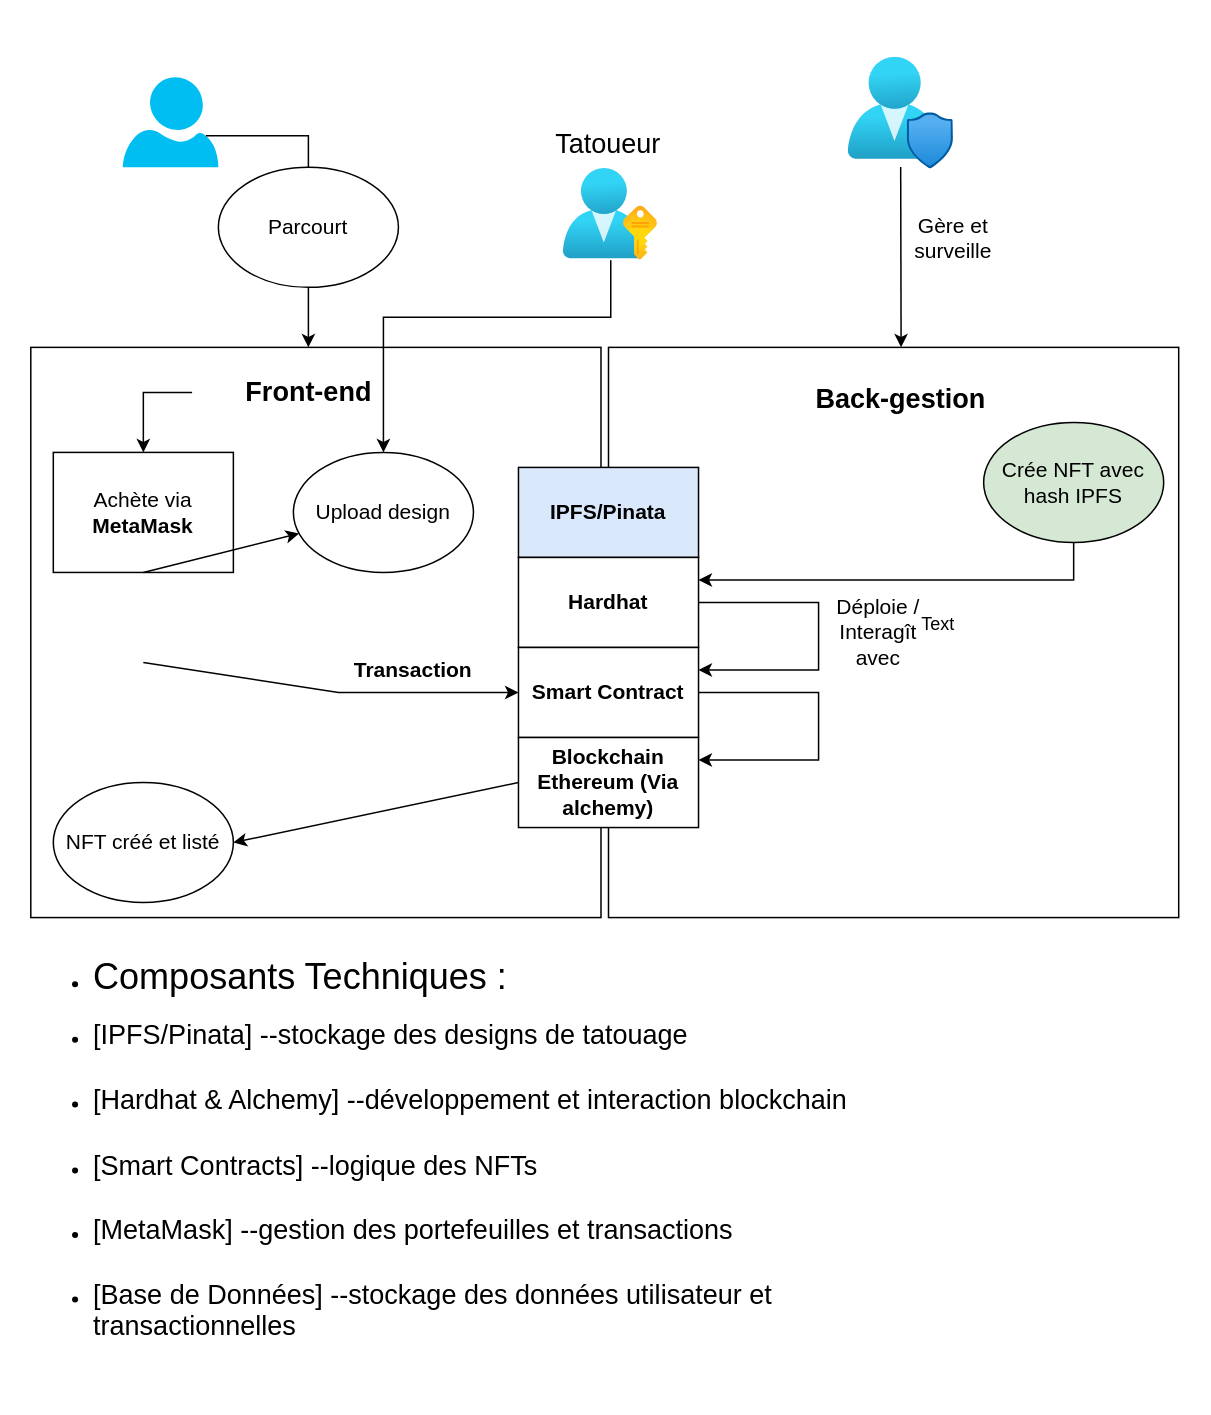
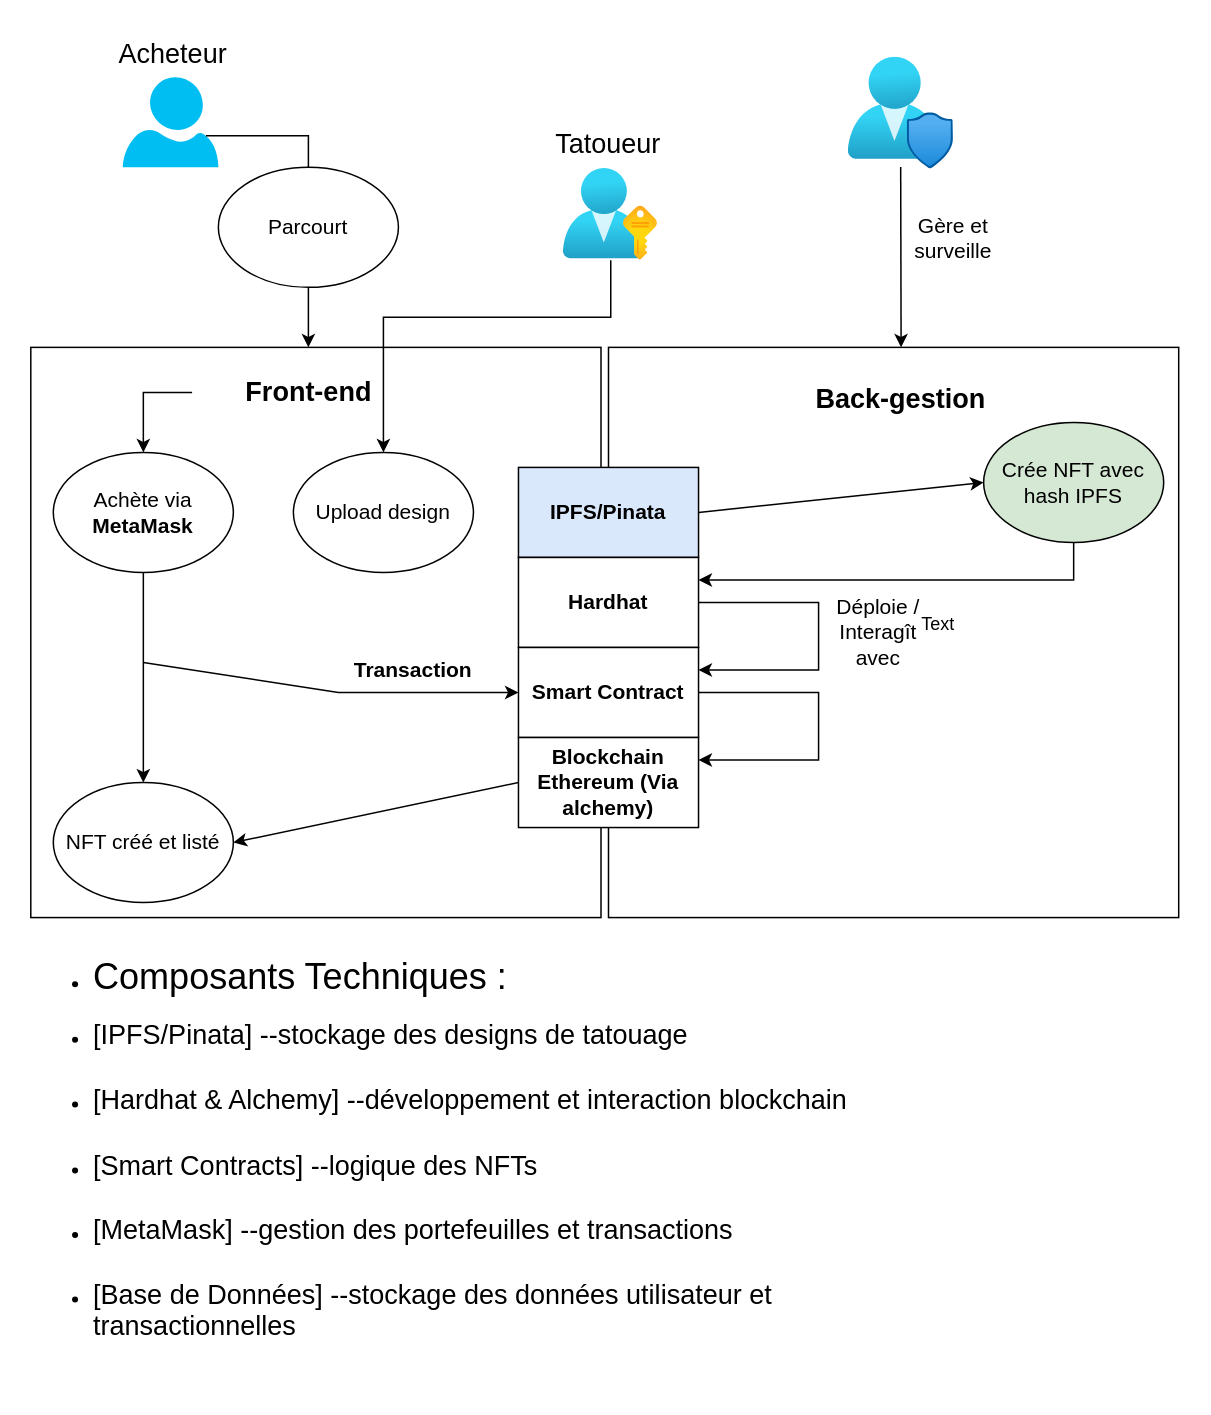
none -> (173, 54)
none -> (836, 498)
(143, 512) -> (143, 512)
(216, 554) -> (143, 672)
